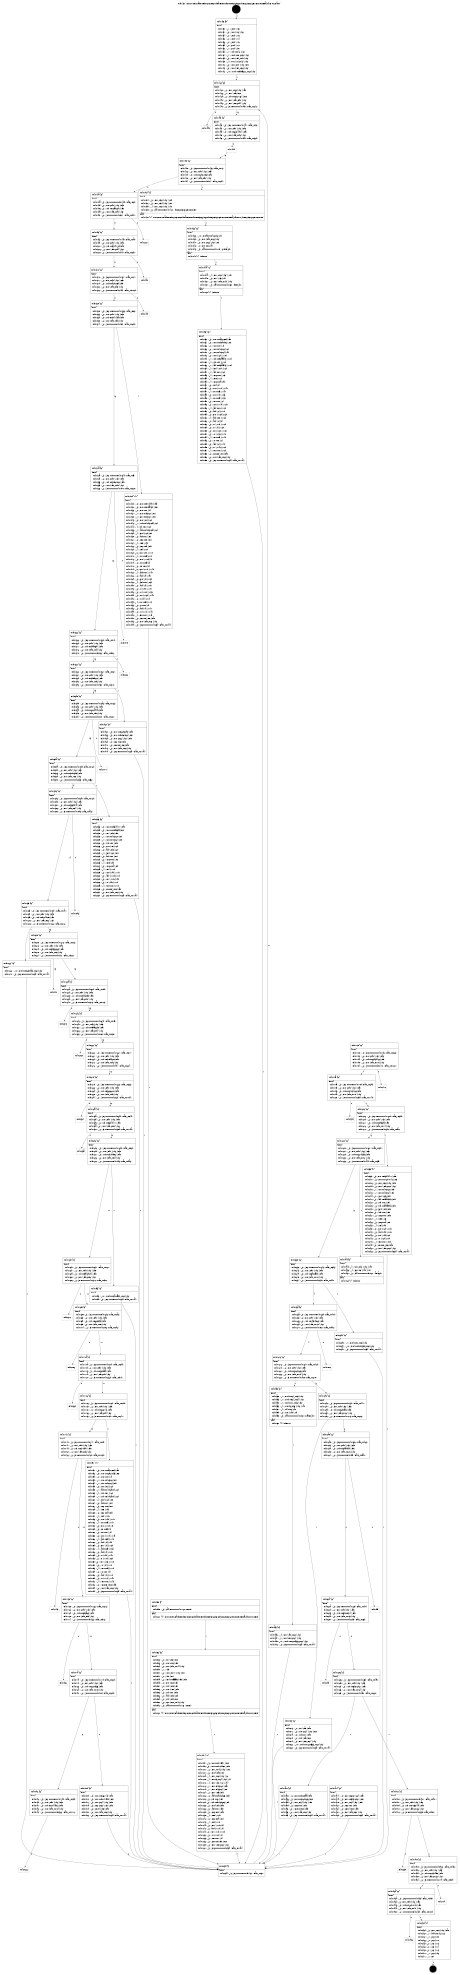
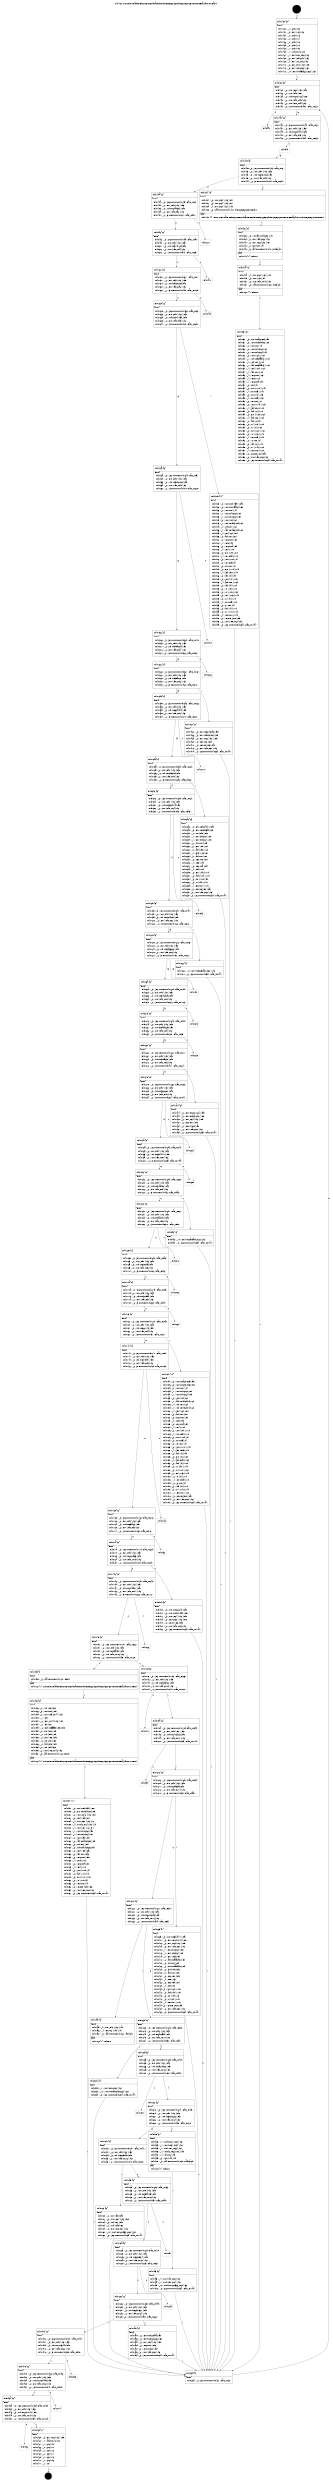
none -> (192, 1084)
none -> (115, 1648)
